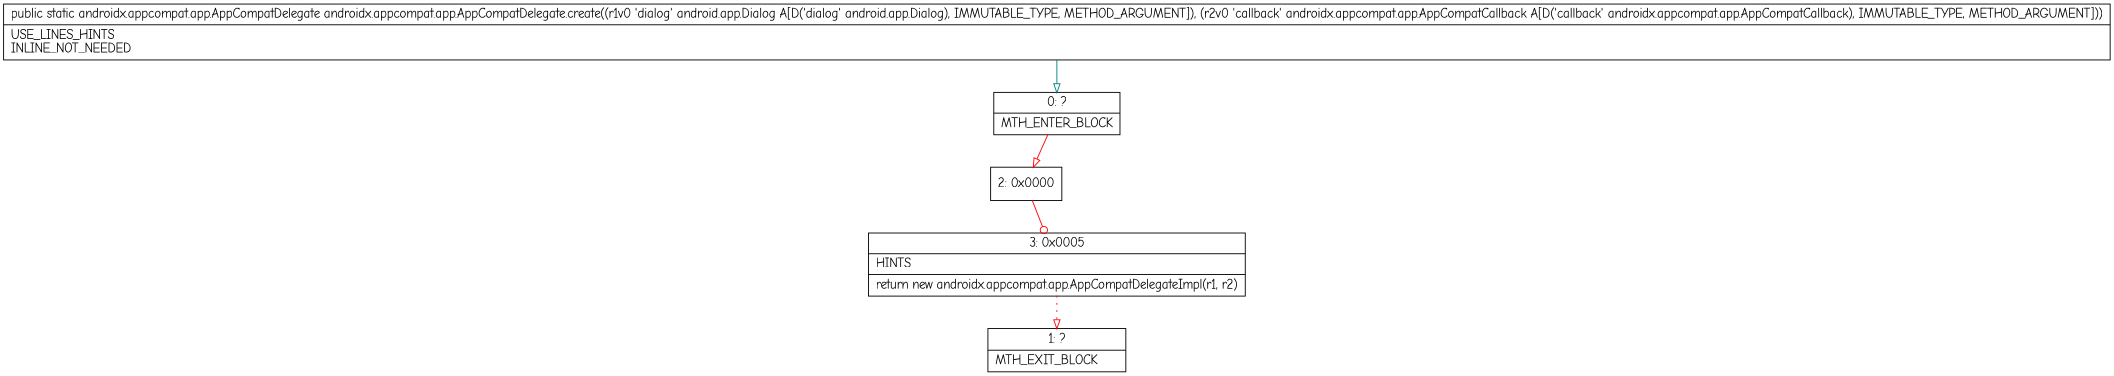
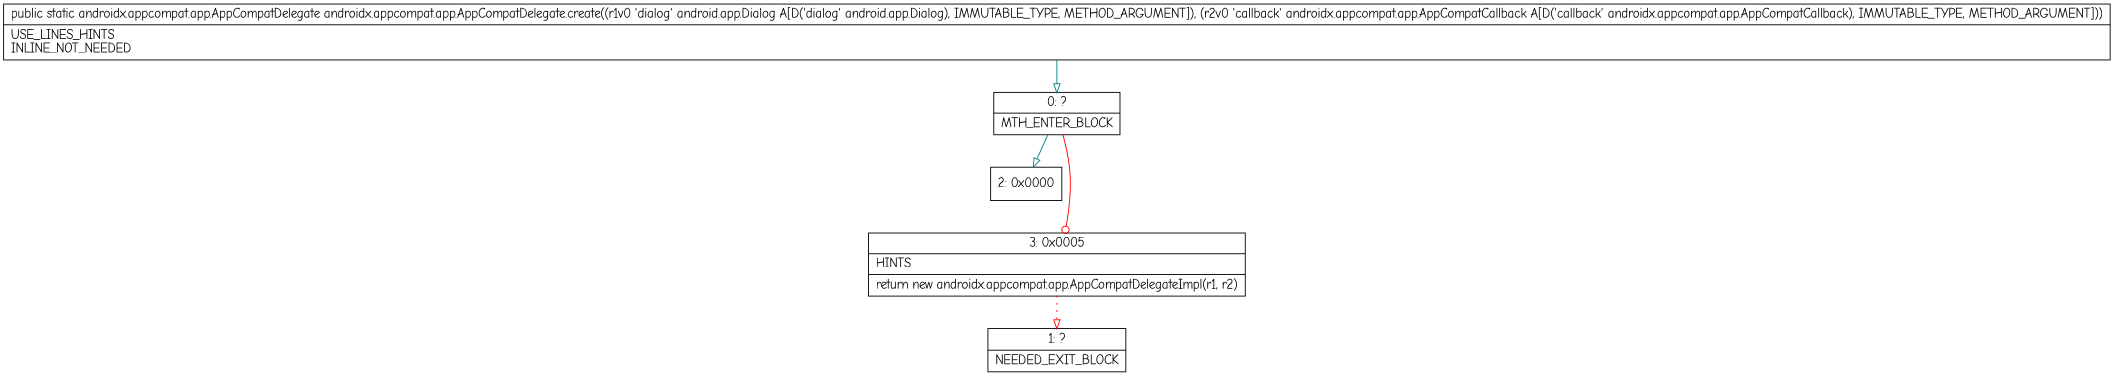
(1042, 147) -> (1042, 147)
(1037, 213) -> (1070, 180)
(1047, 361) -> (1057, 361)
